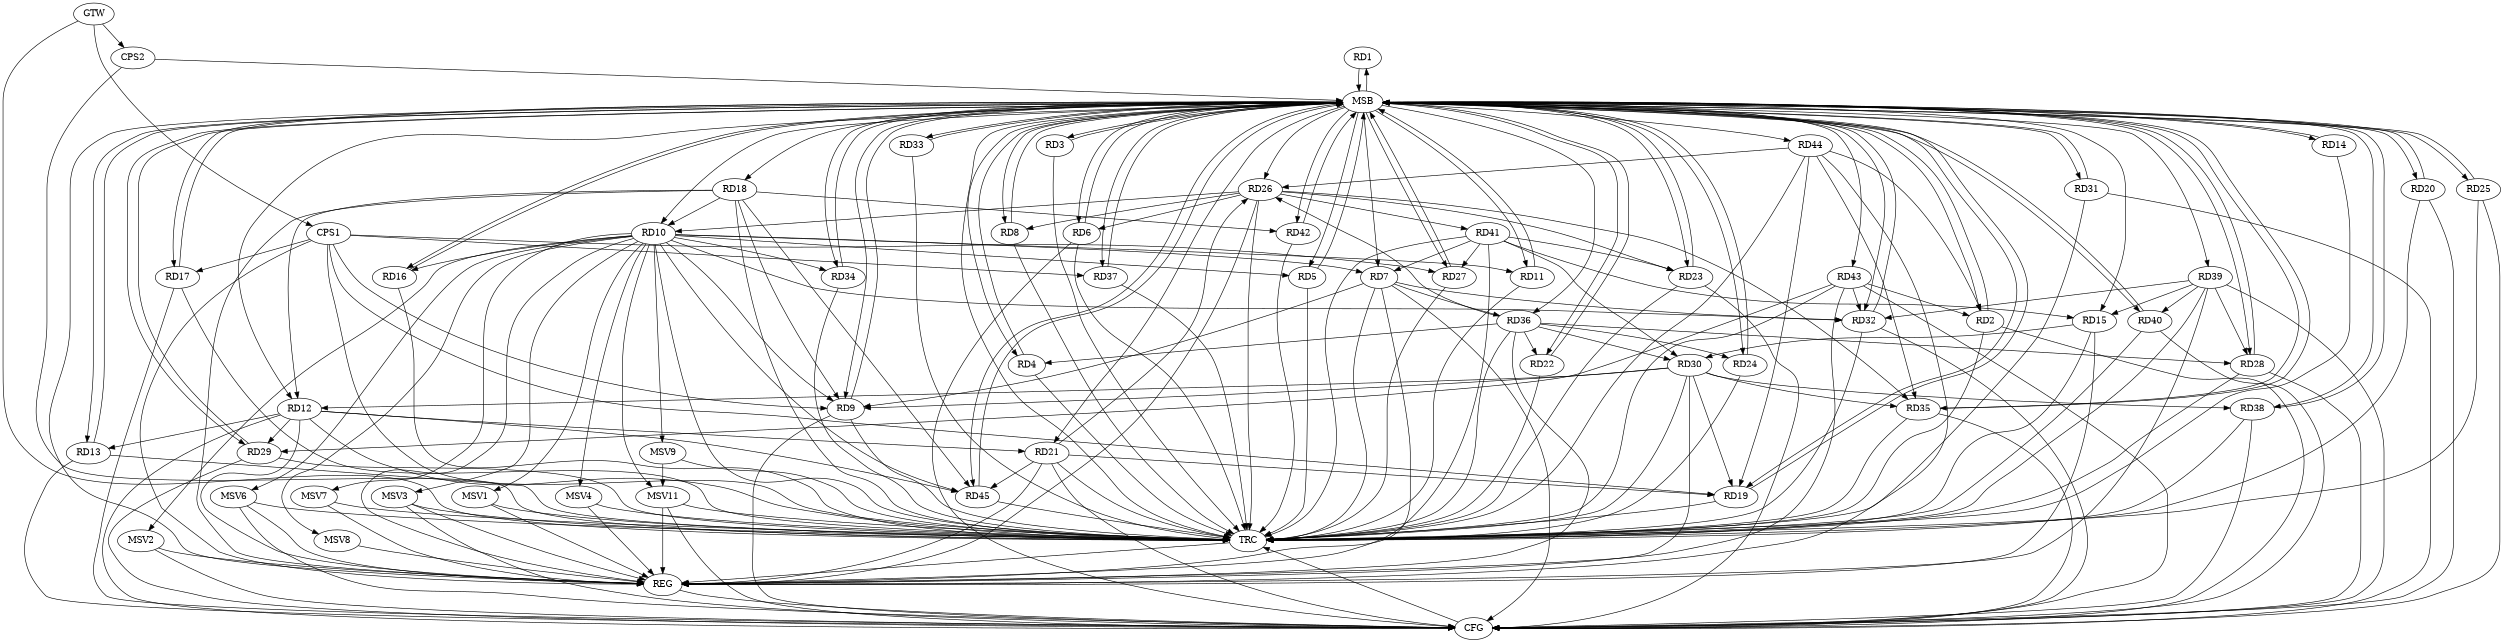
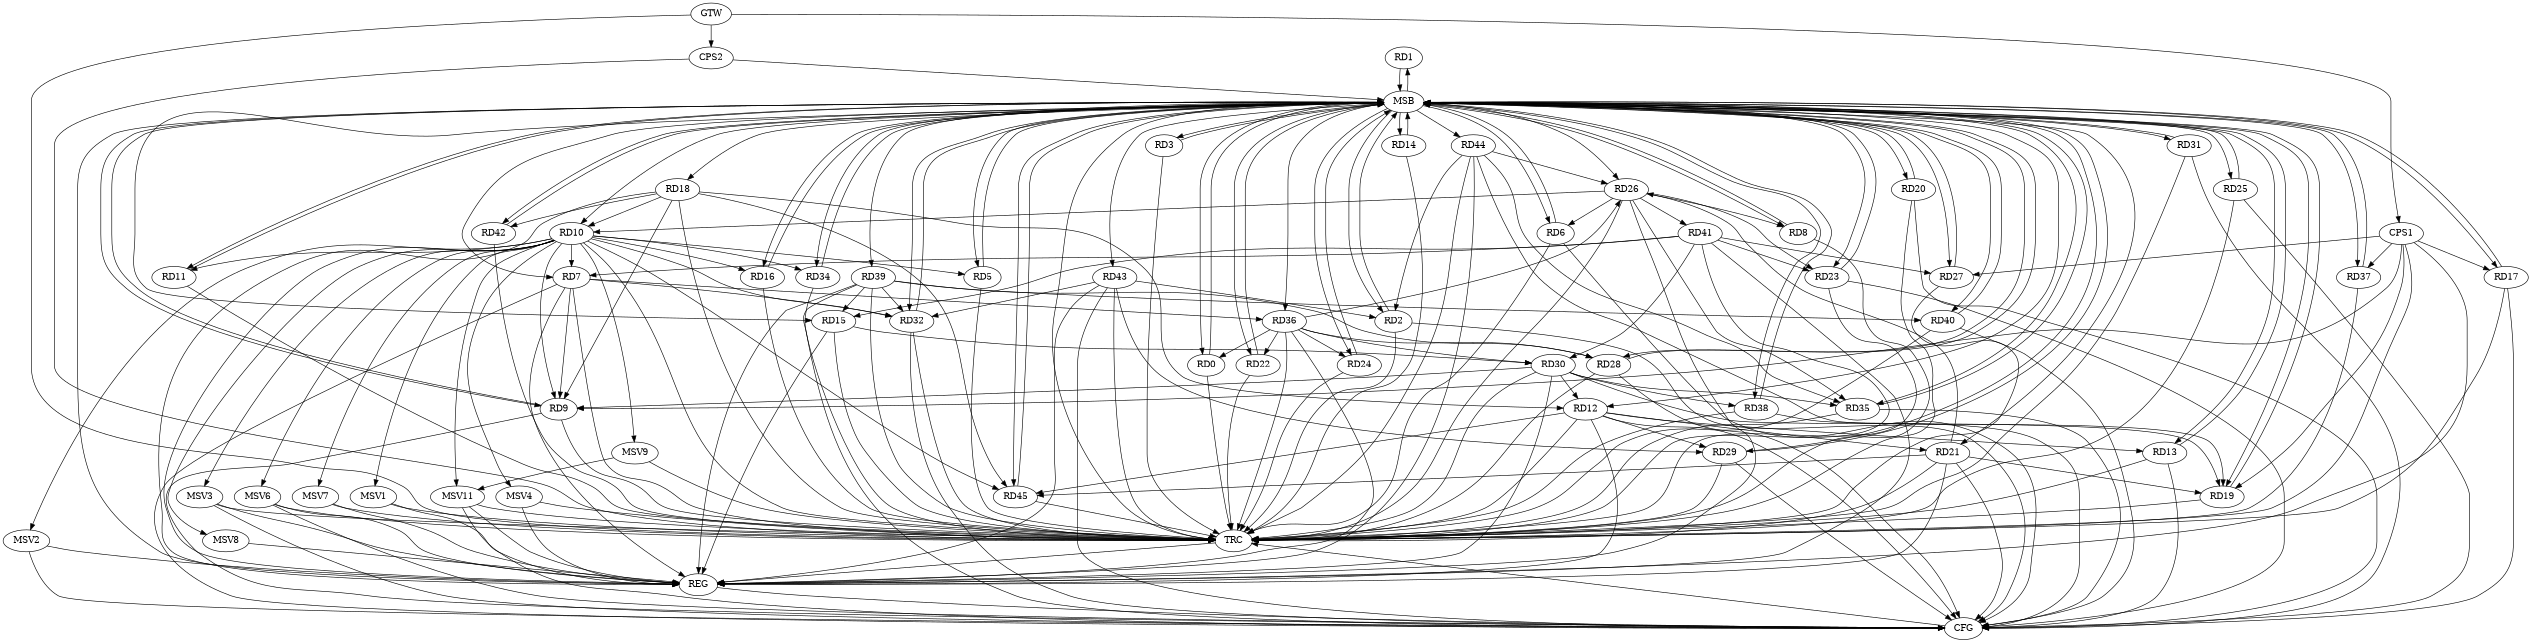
(912, 146) -> none
(1027, 365) -> (1206, 365)
